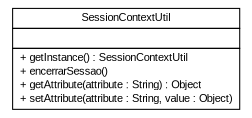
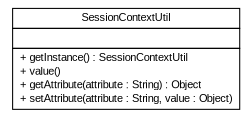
(64, 71) -> (40, 71)
